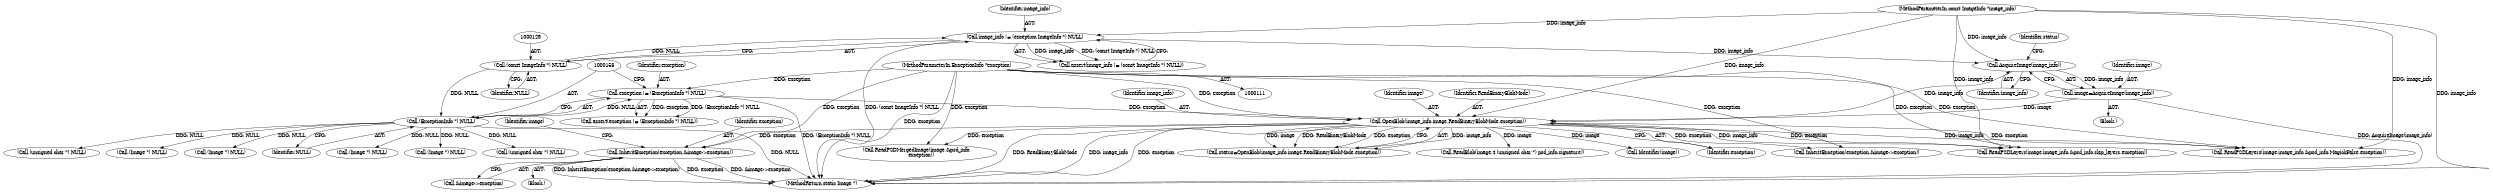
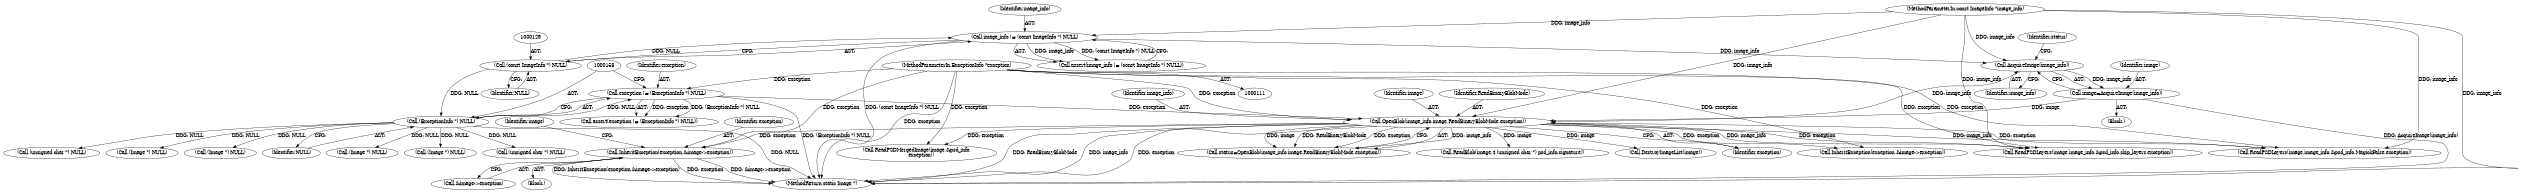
(1025, 38) -> (1025, 38)
(1653, 153) -> (1666, 153)
